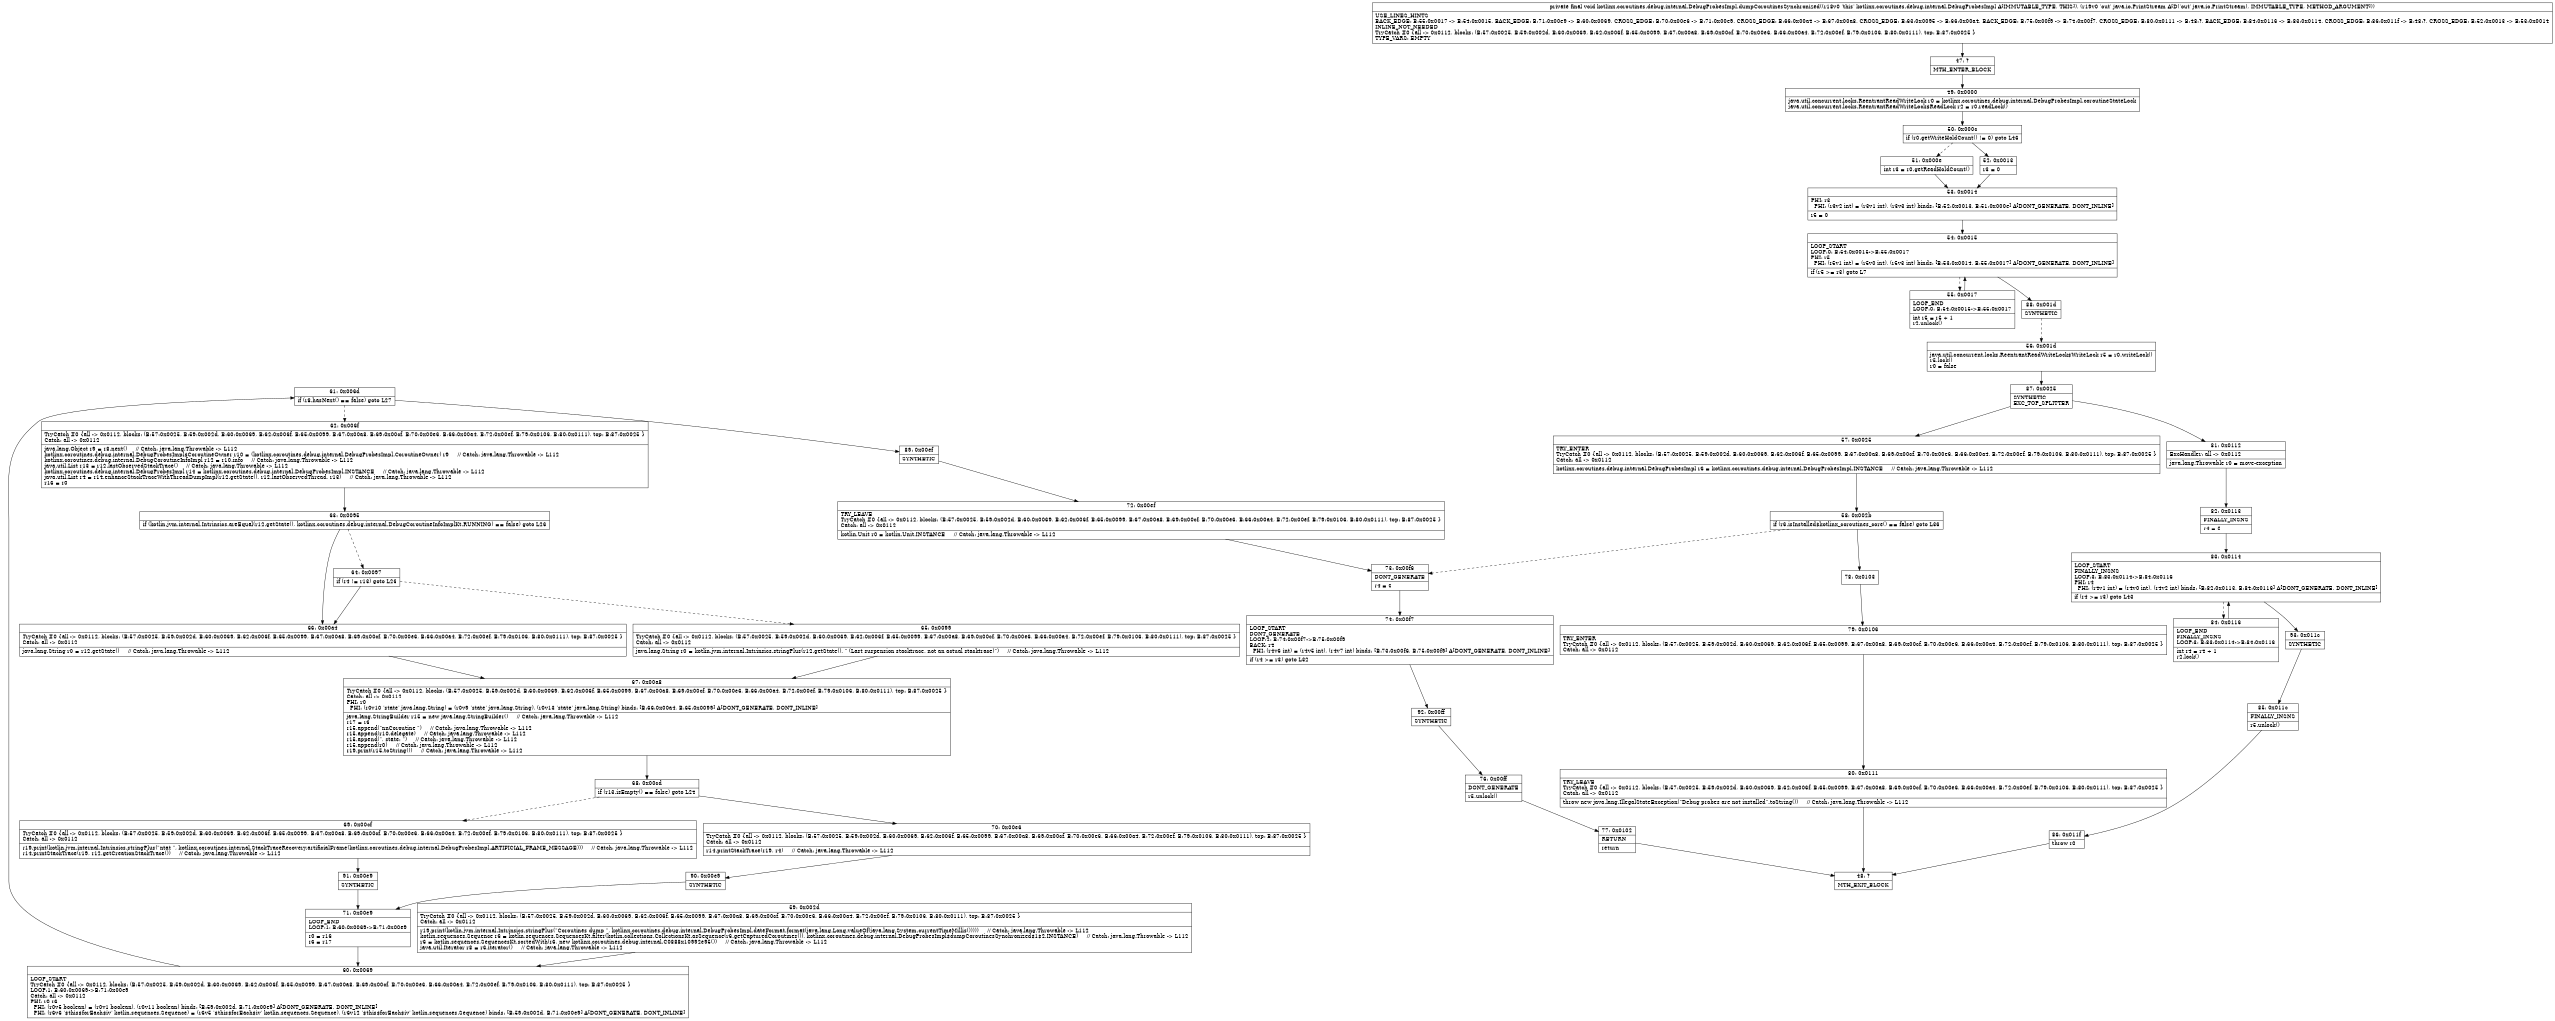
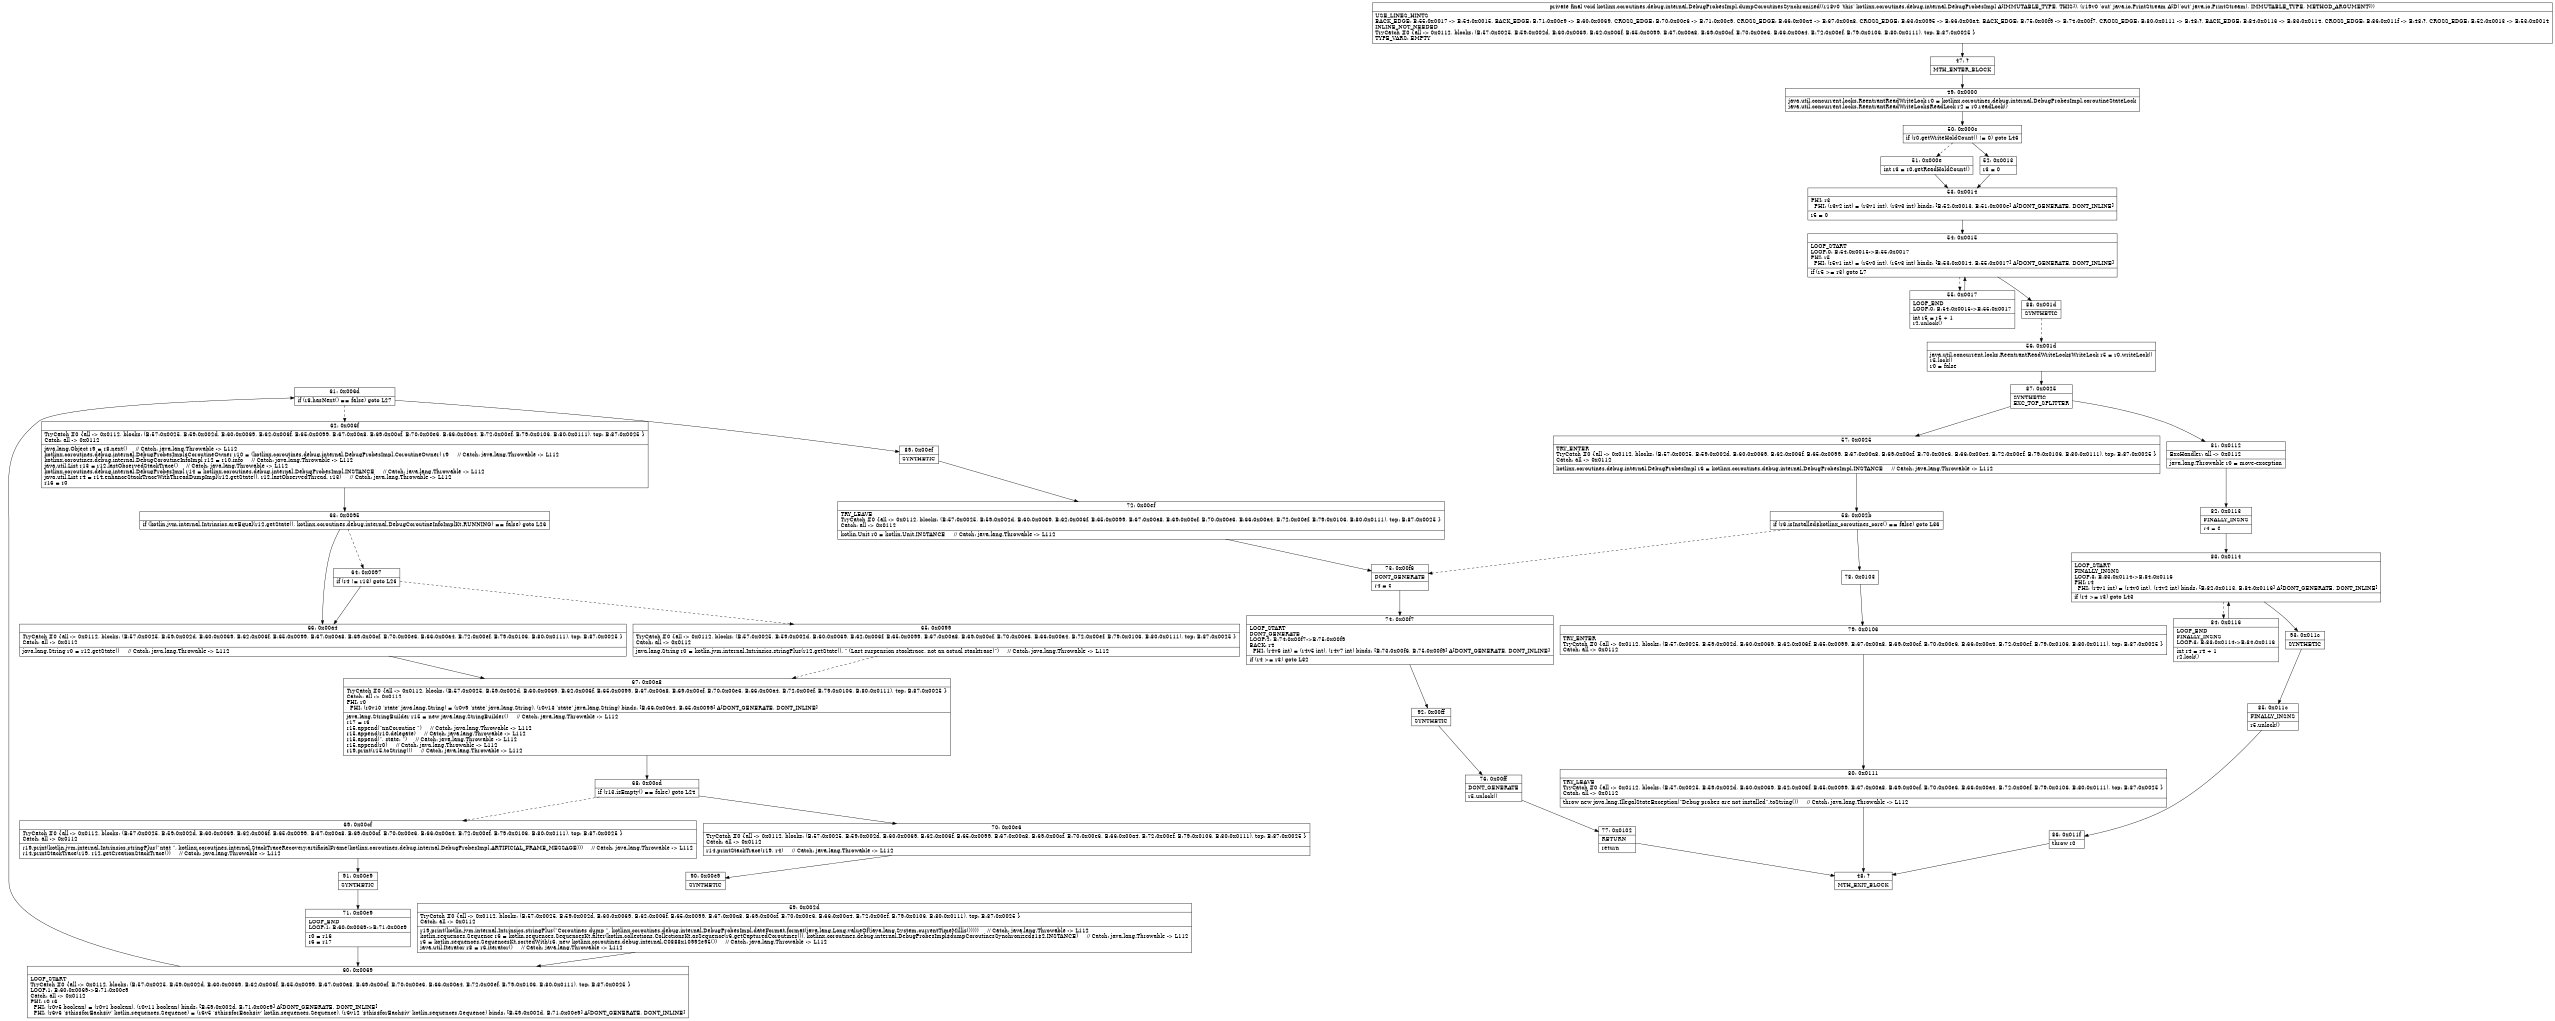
(837, 667) -> (837, 667)
(542, 889) -> none
